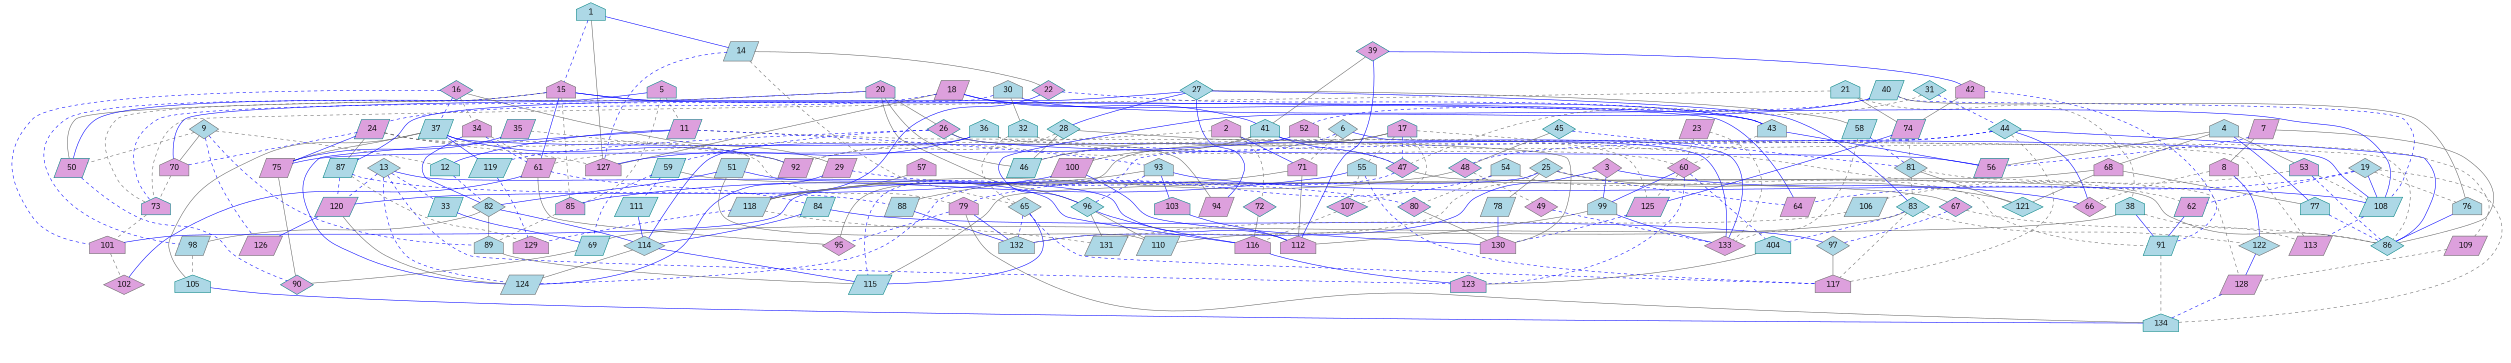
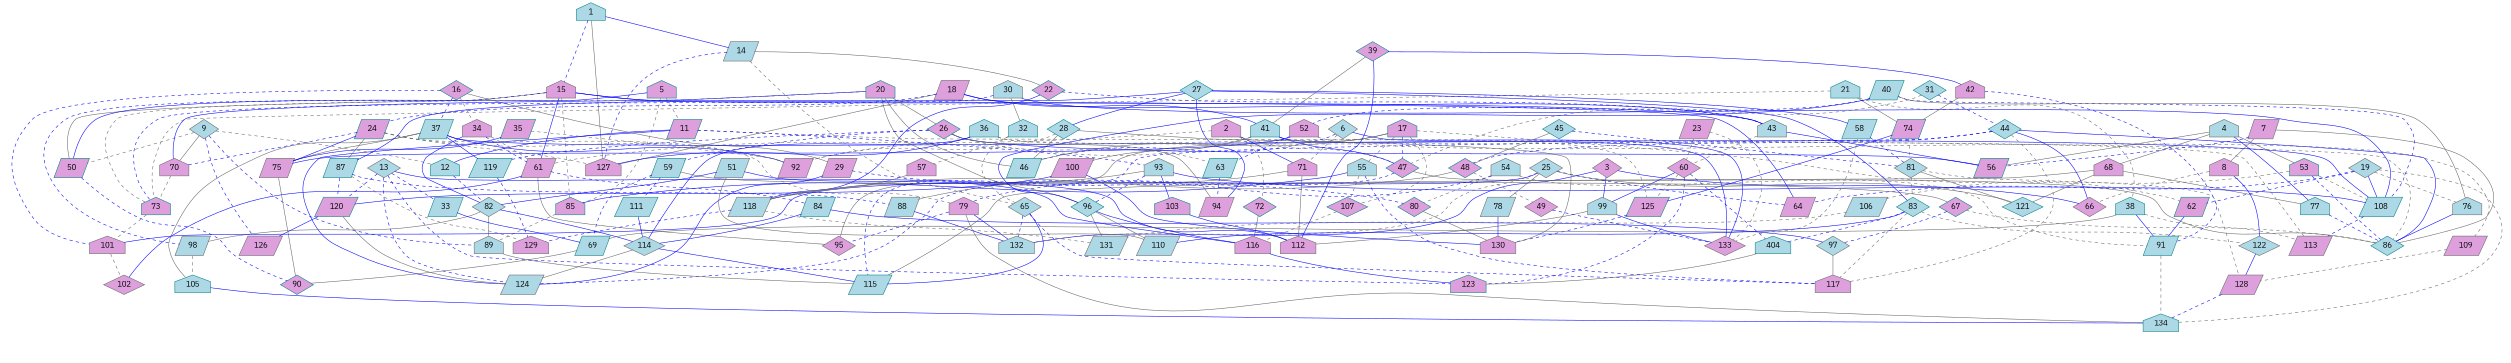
(1531, 96) -> (1531, 96)
(1355, 153) -> (952, 158)
none -> (1220, 168)
(1541, 234) -> (1541, 234)
